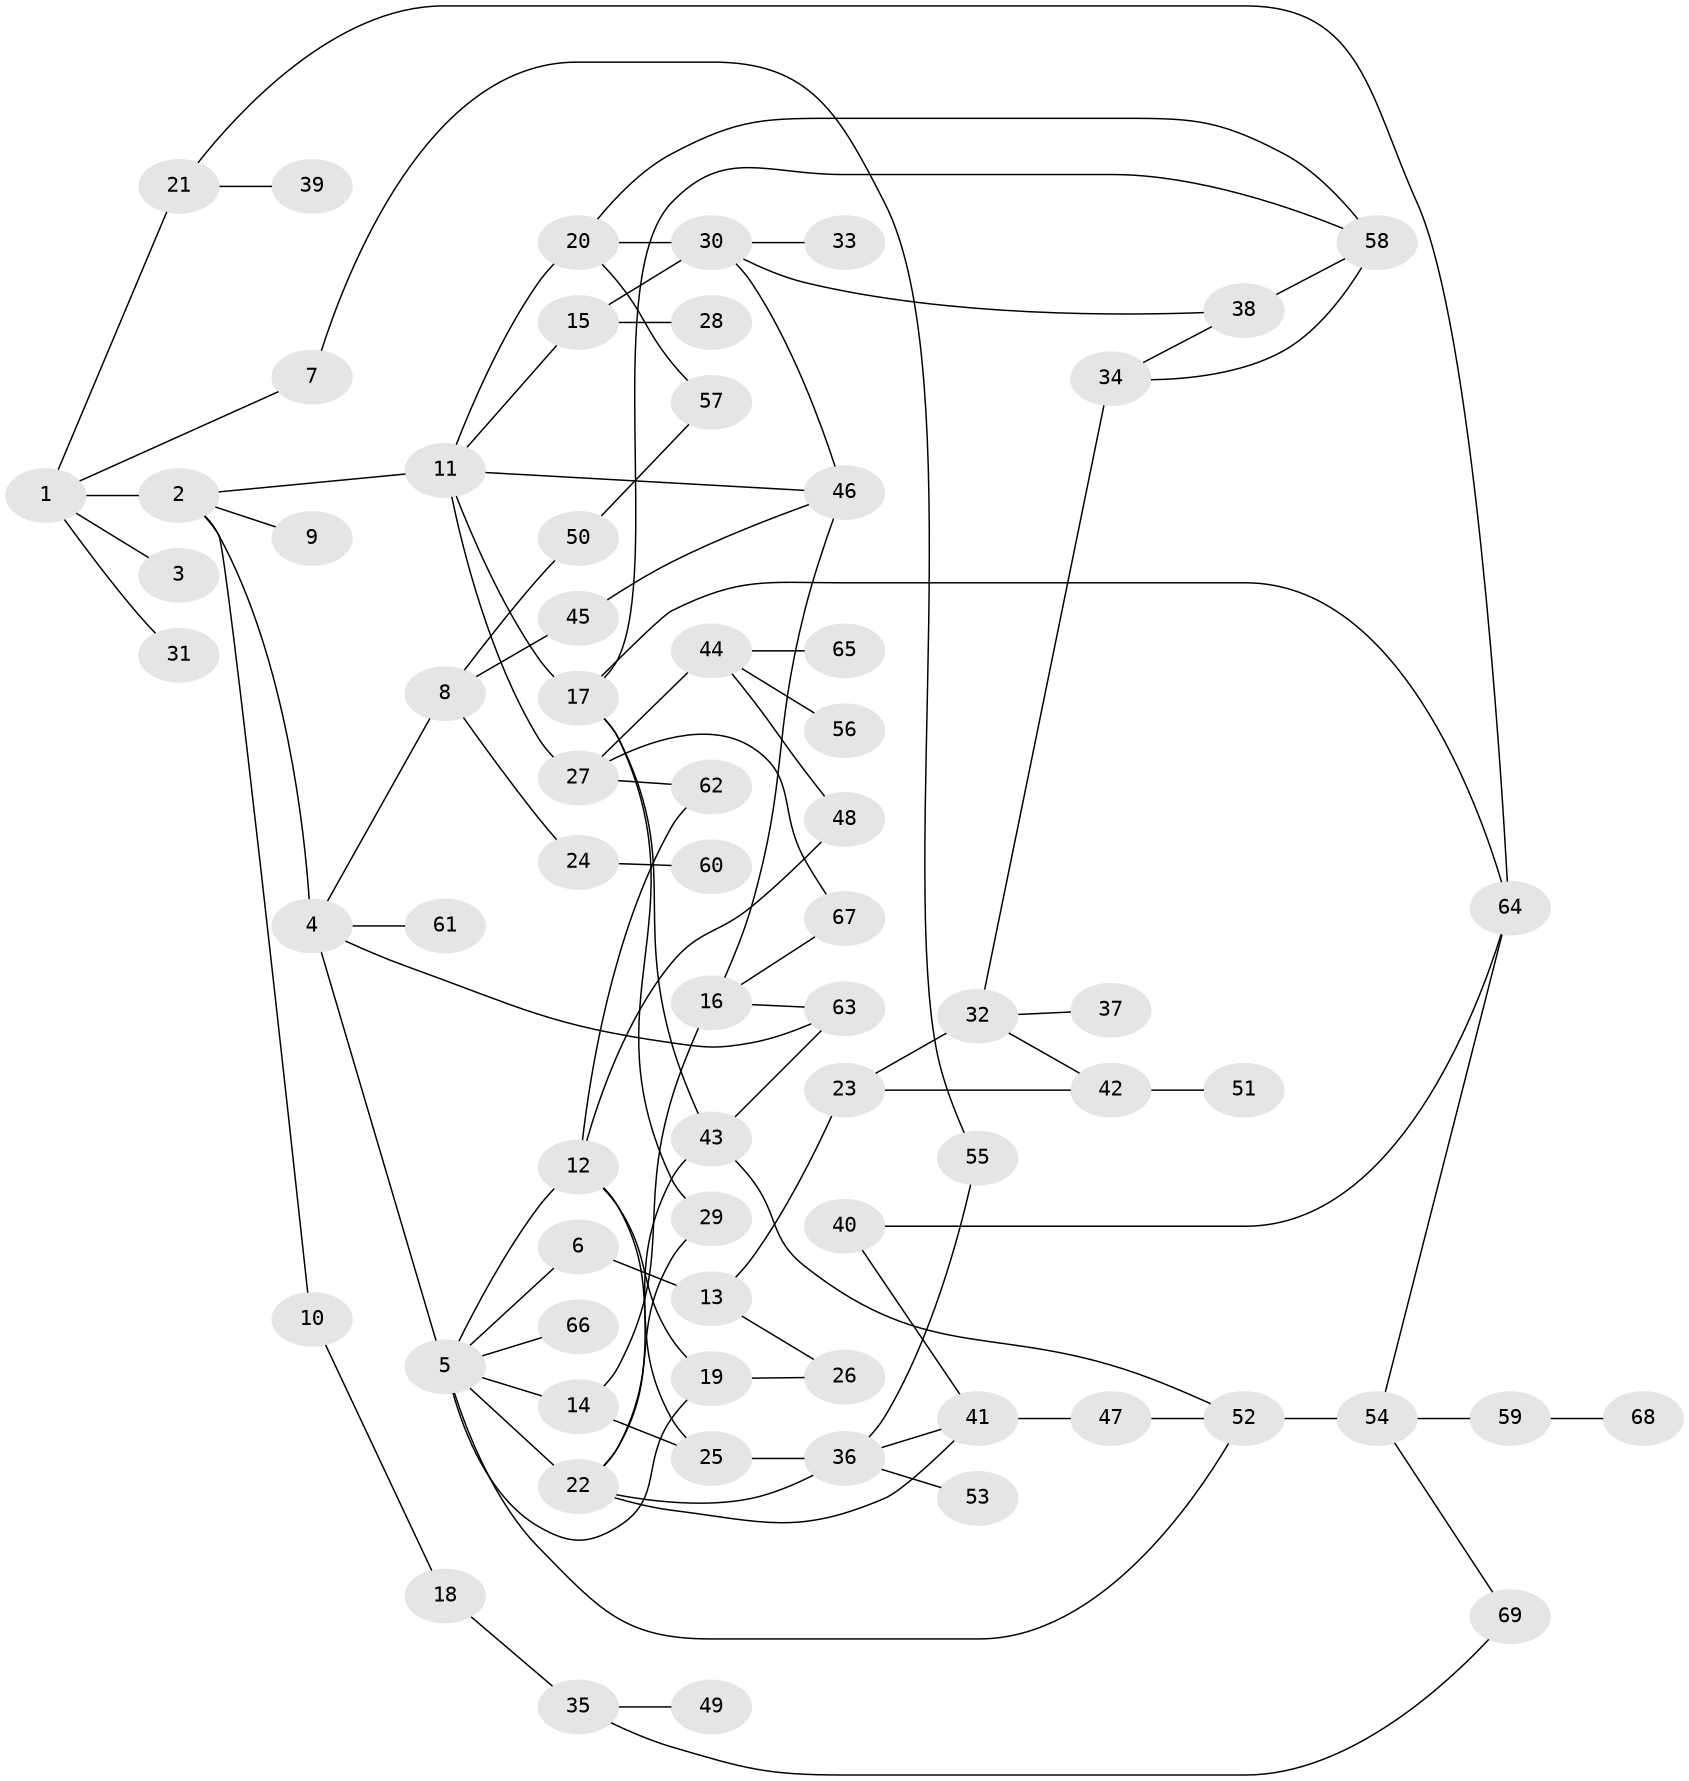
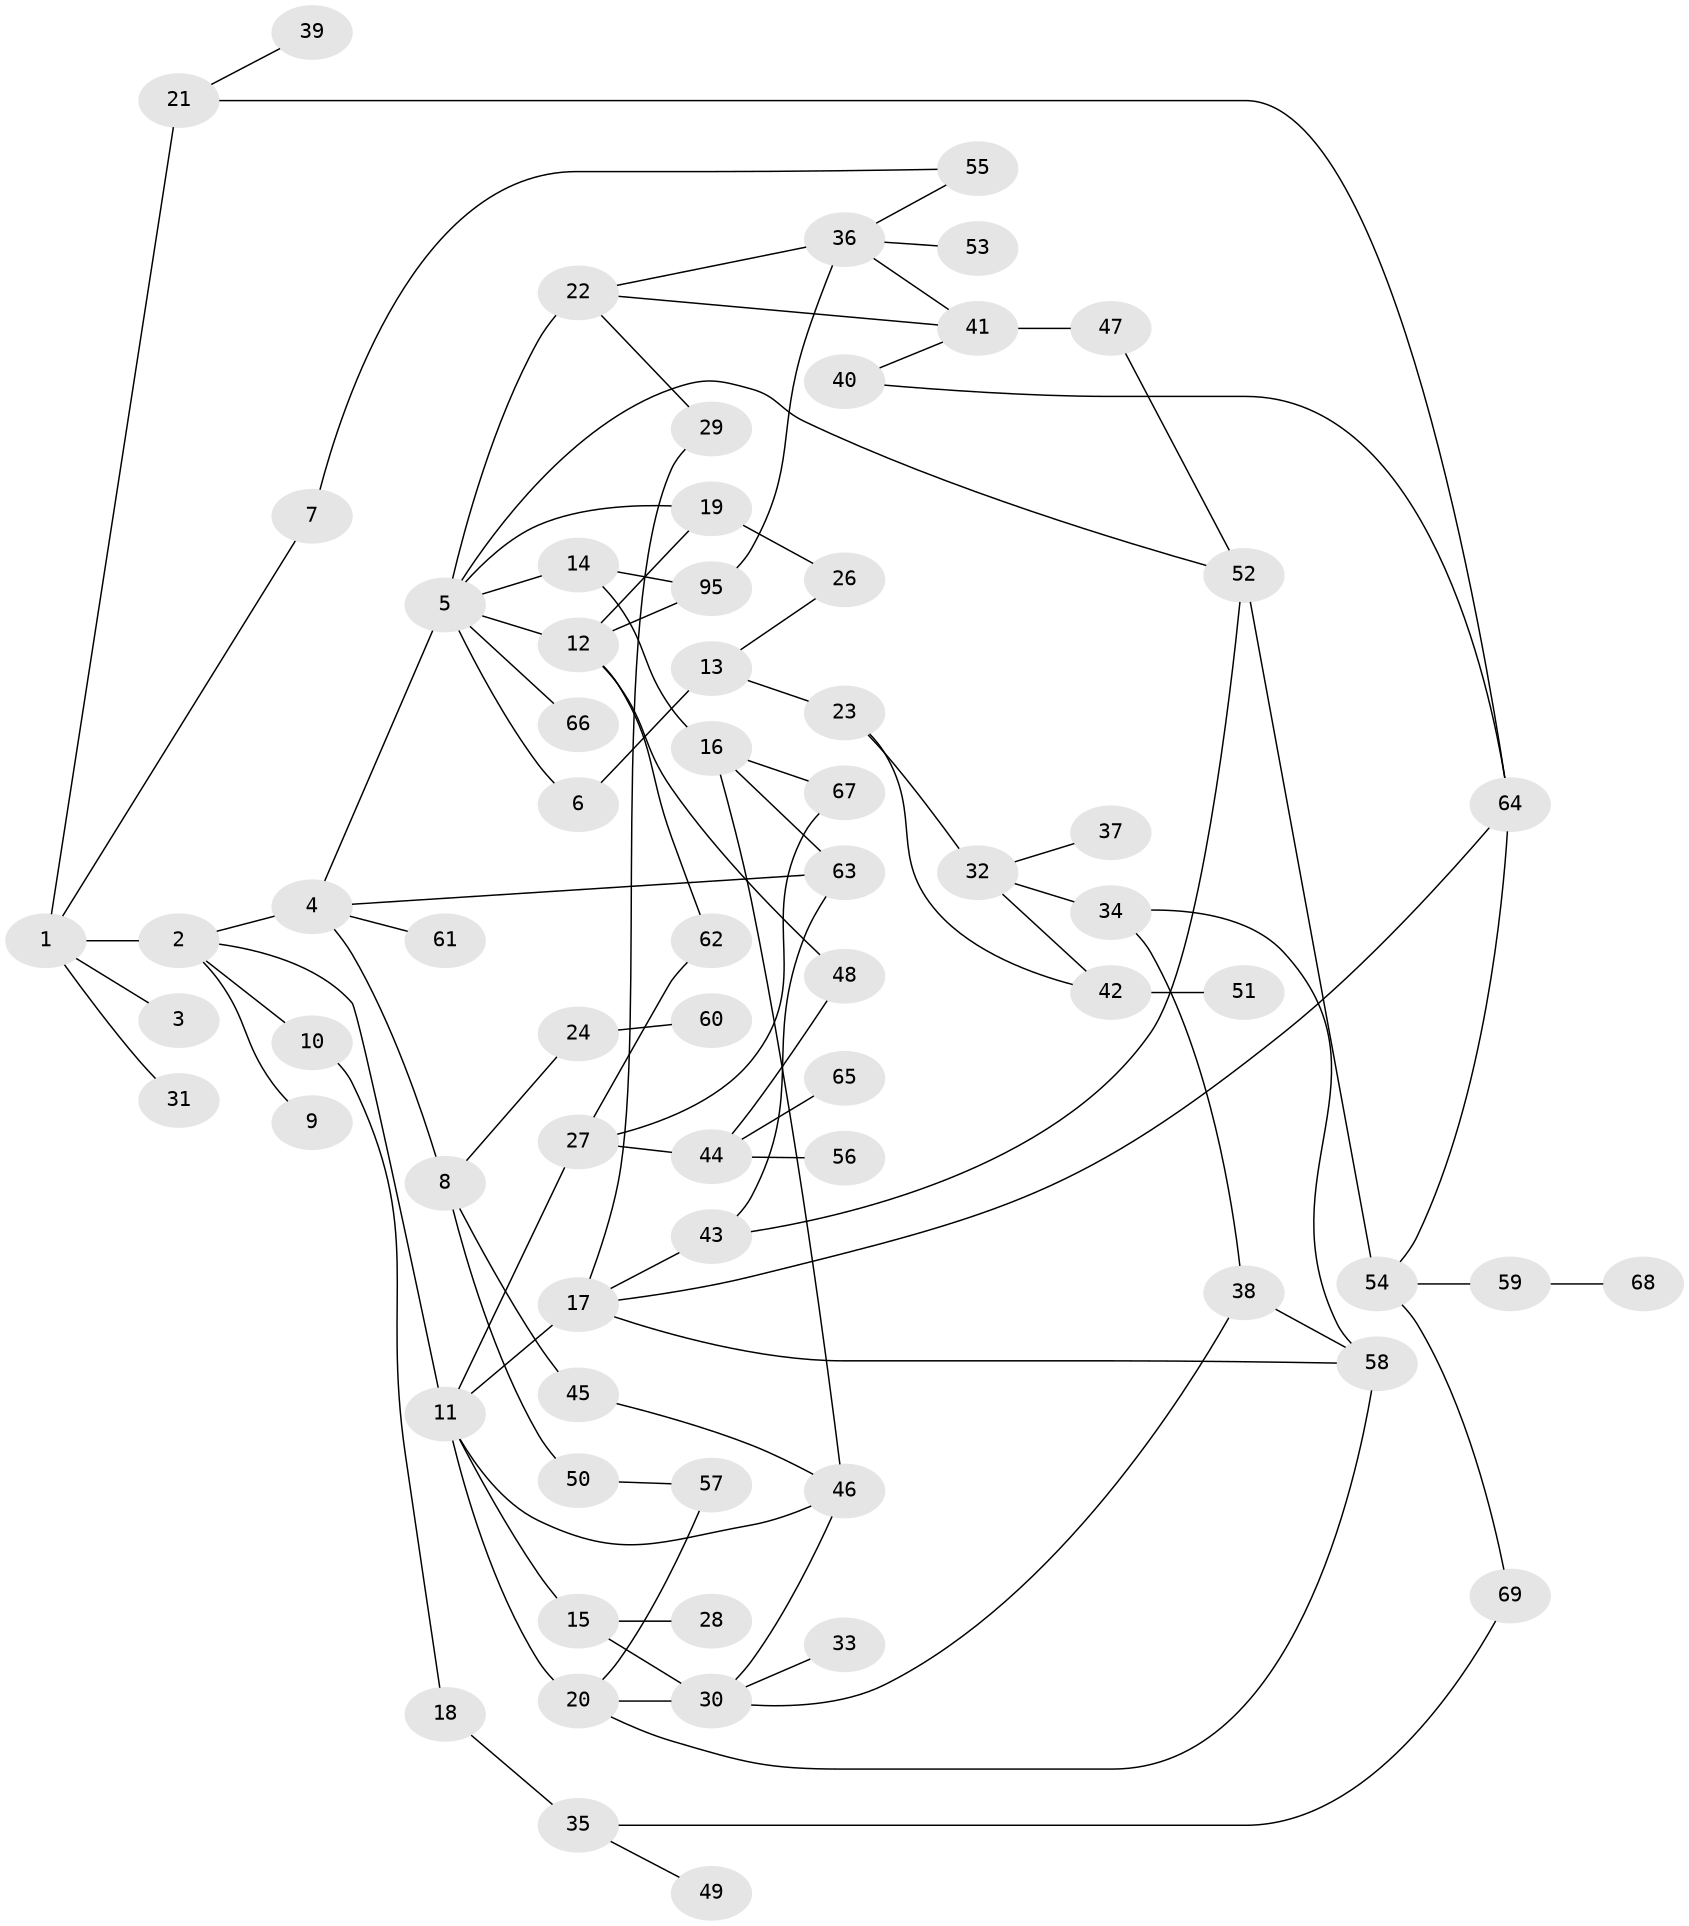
(645, 1313) -> none
(711, 1458) -> (711, 589)
